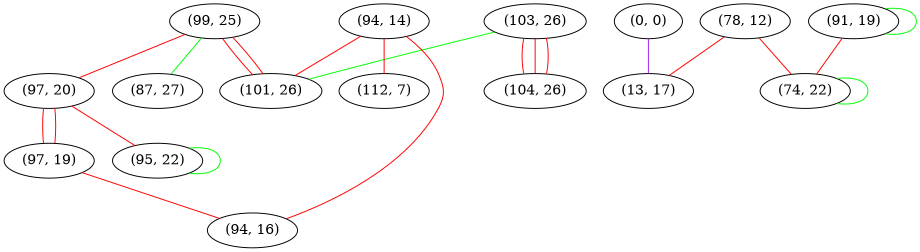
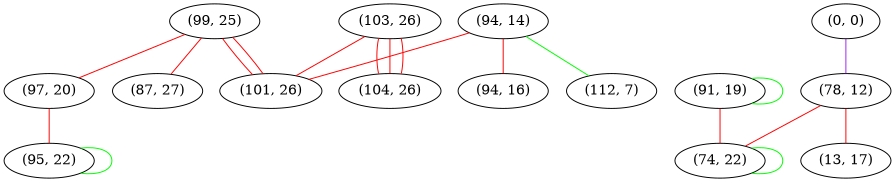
(384, 53) -> (557, 56)
(402, 55) -> (330, 56)
(186, 56) -> (186, 56)
(648, 56) -> (846, 56)
(49, 161) -> none
